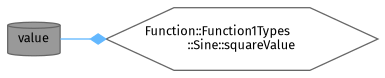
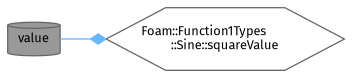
(242, 39) -> (225, 39)
